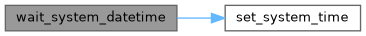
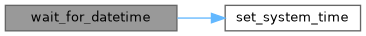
(91, 18) -> (91, 18)
